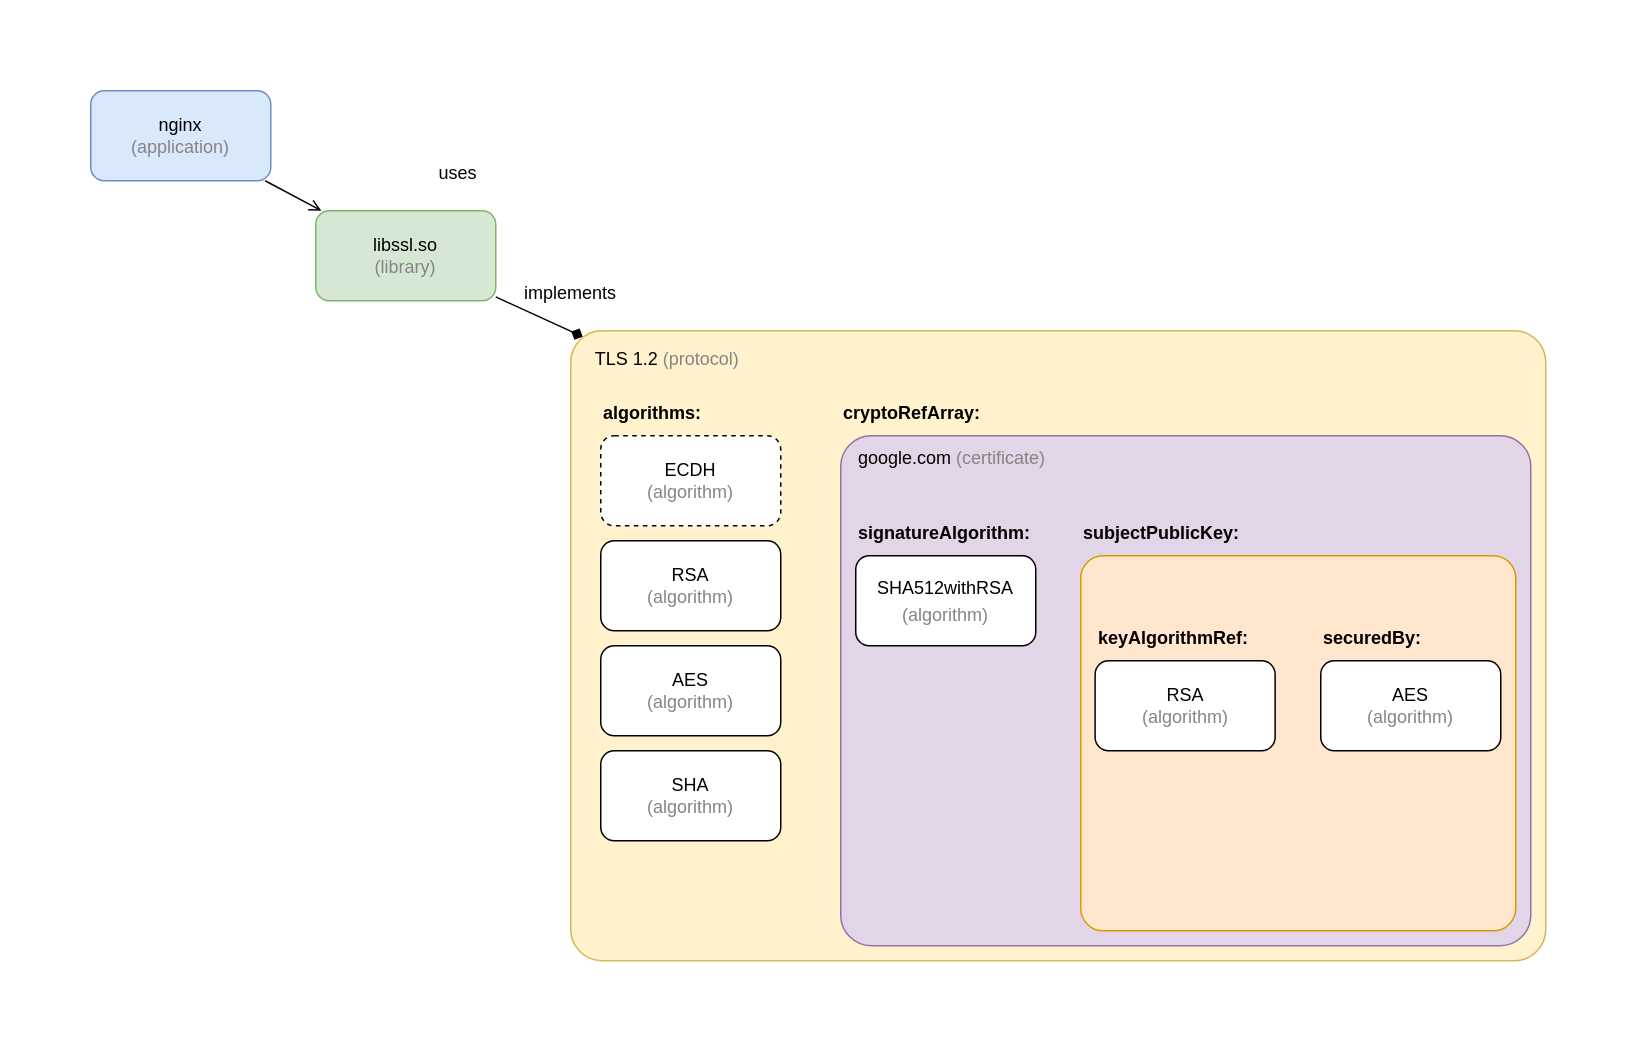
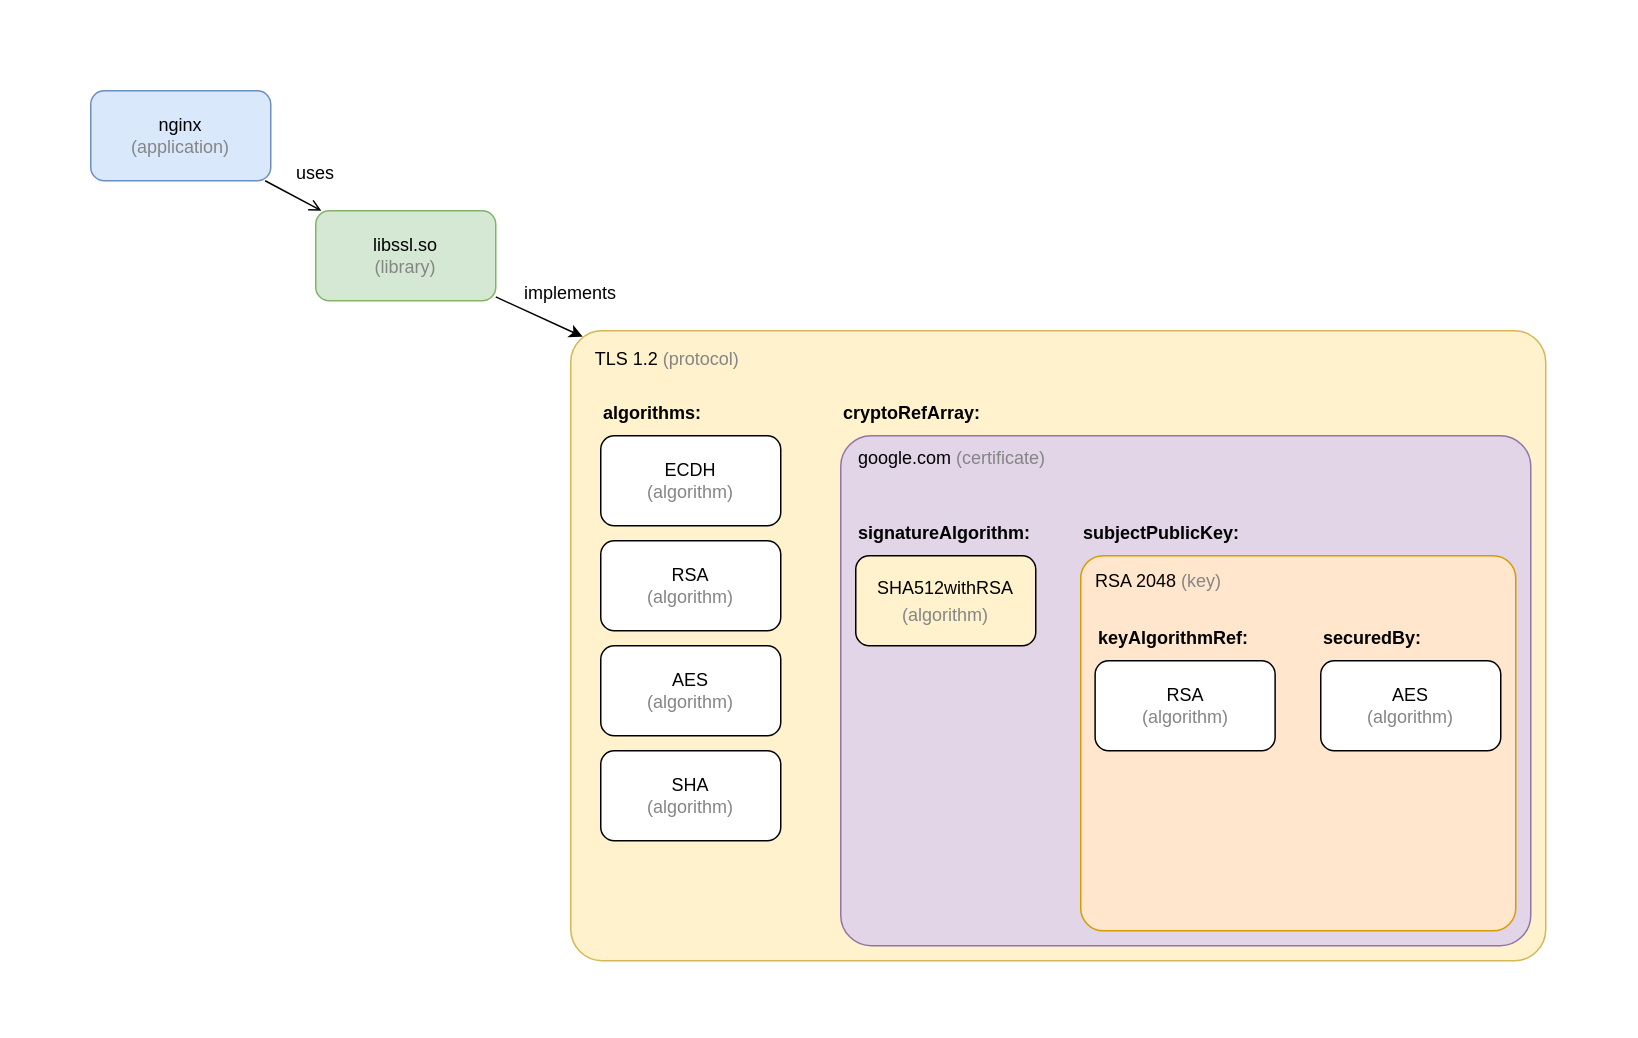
(458, 173) -> (316, 173)
(571, 332) -> (572, 332)
(691, 481) -> (691, 481)
none -> (1215, 581)
(946, 601) -> (946, 601)
